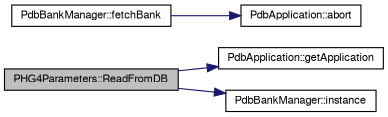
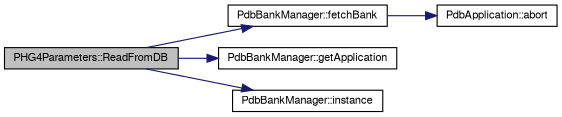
none -> (194, 38)
(301, 58) -> (308, 58)
